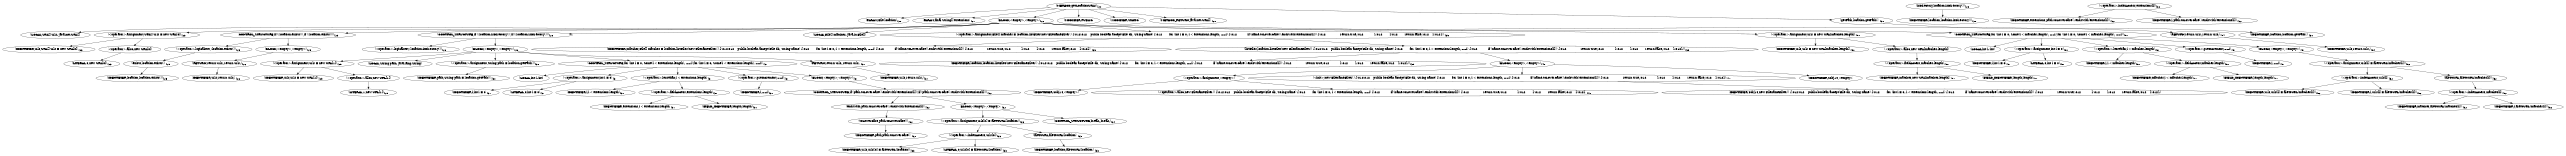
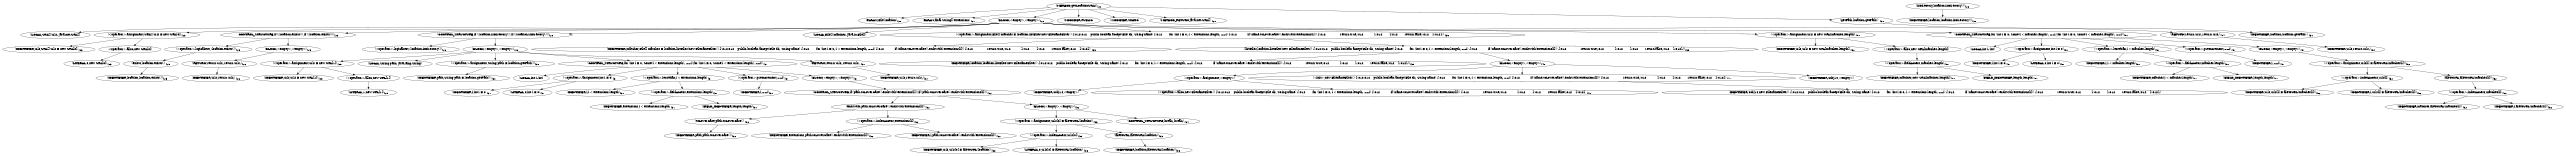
none -> (888, 113)
